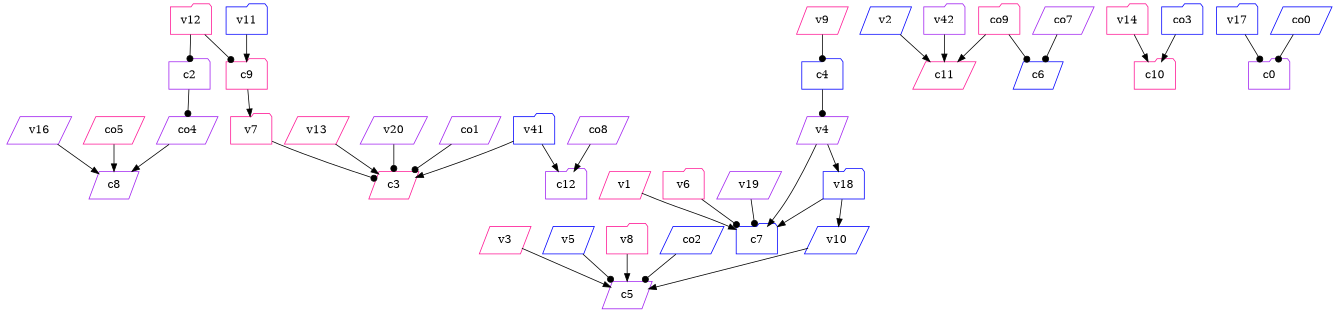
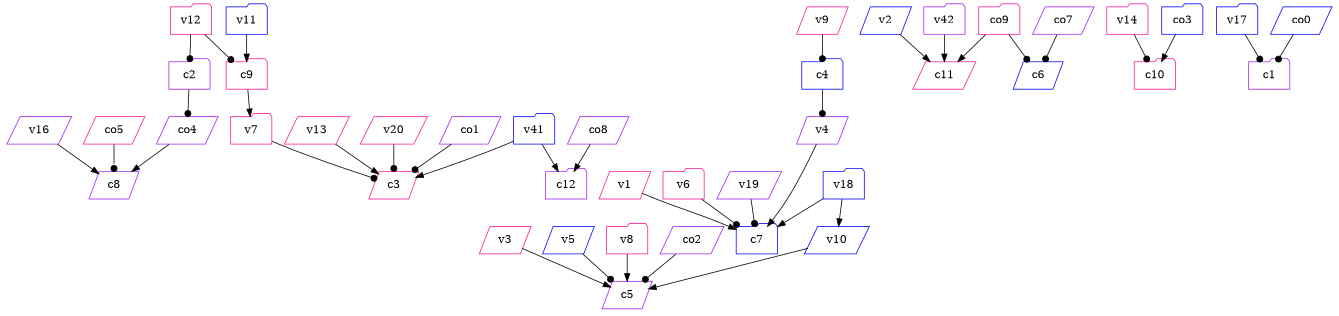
(1140, 45) -> (1140, 45)
(1269, 75) -> (1269, 75)
(394, 130) -> (394, 130)
(114, 154) -> (114, 154)
(832, 154) -> none
(692, 240) -> (692, 240)
